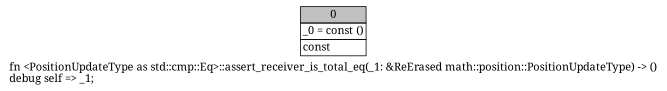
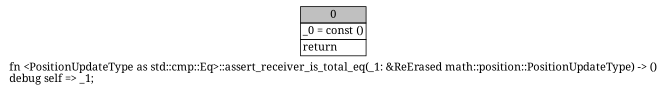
(317, 47) -> (320, 47)
